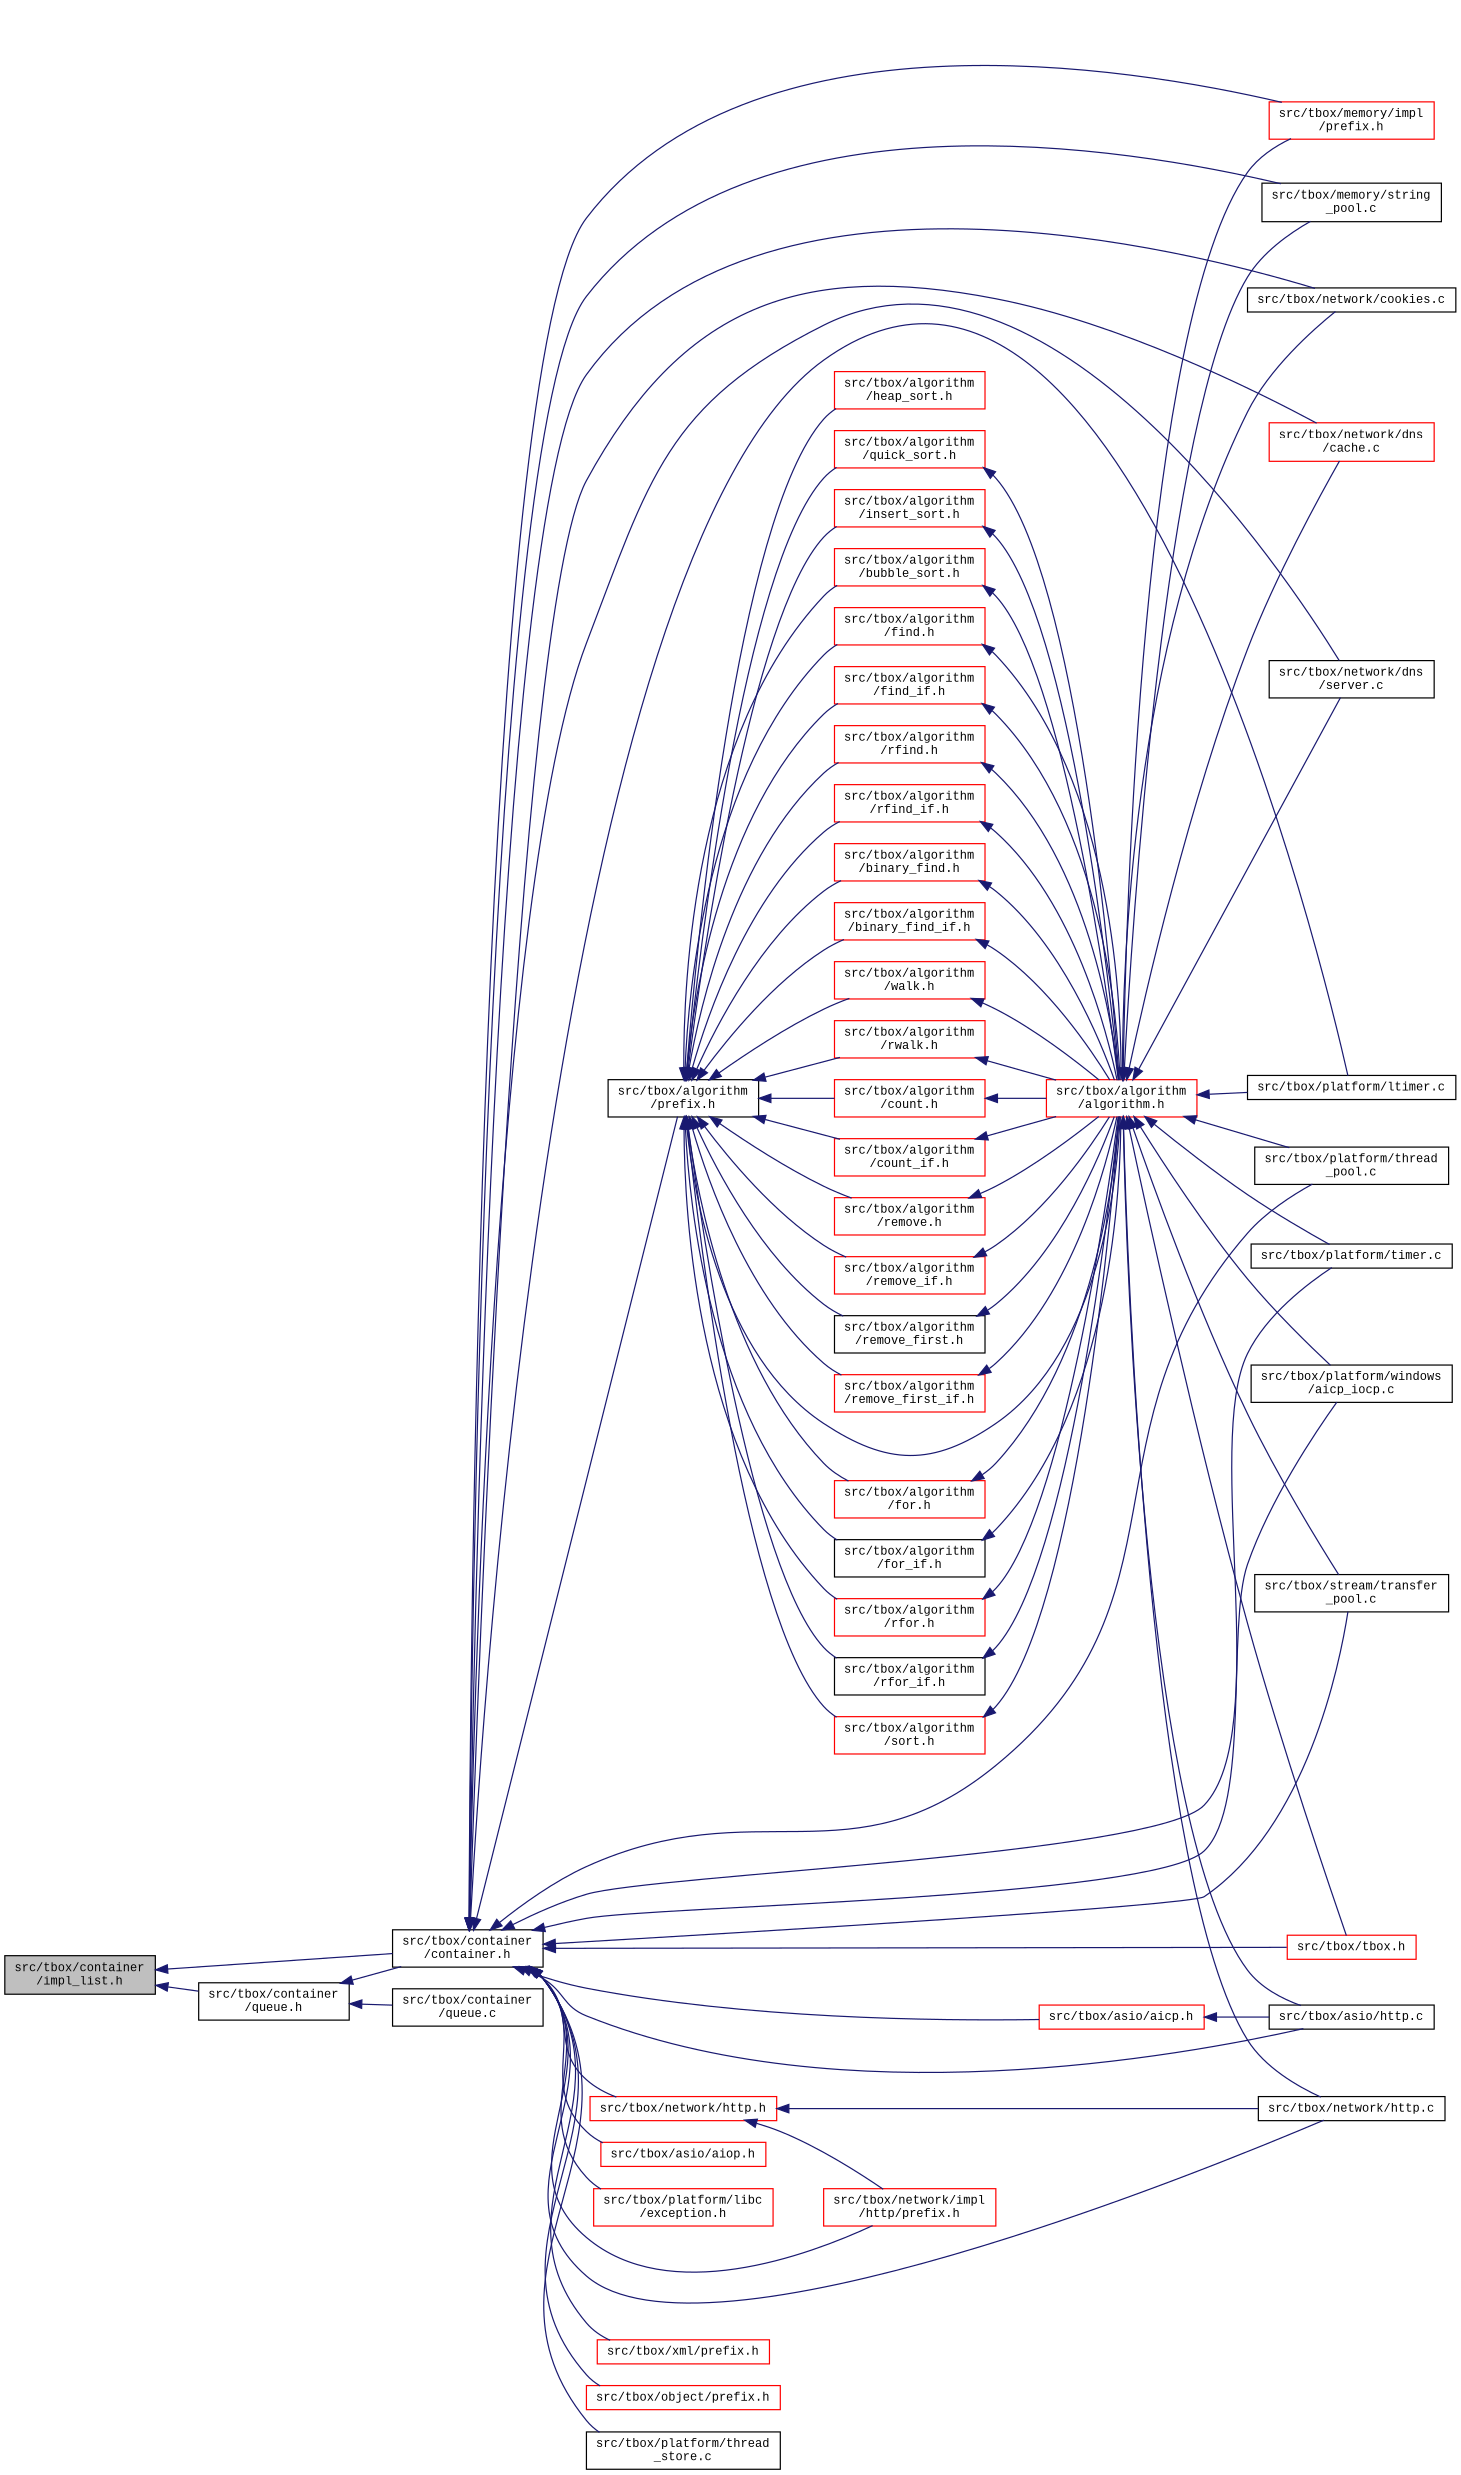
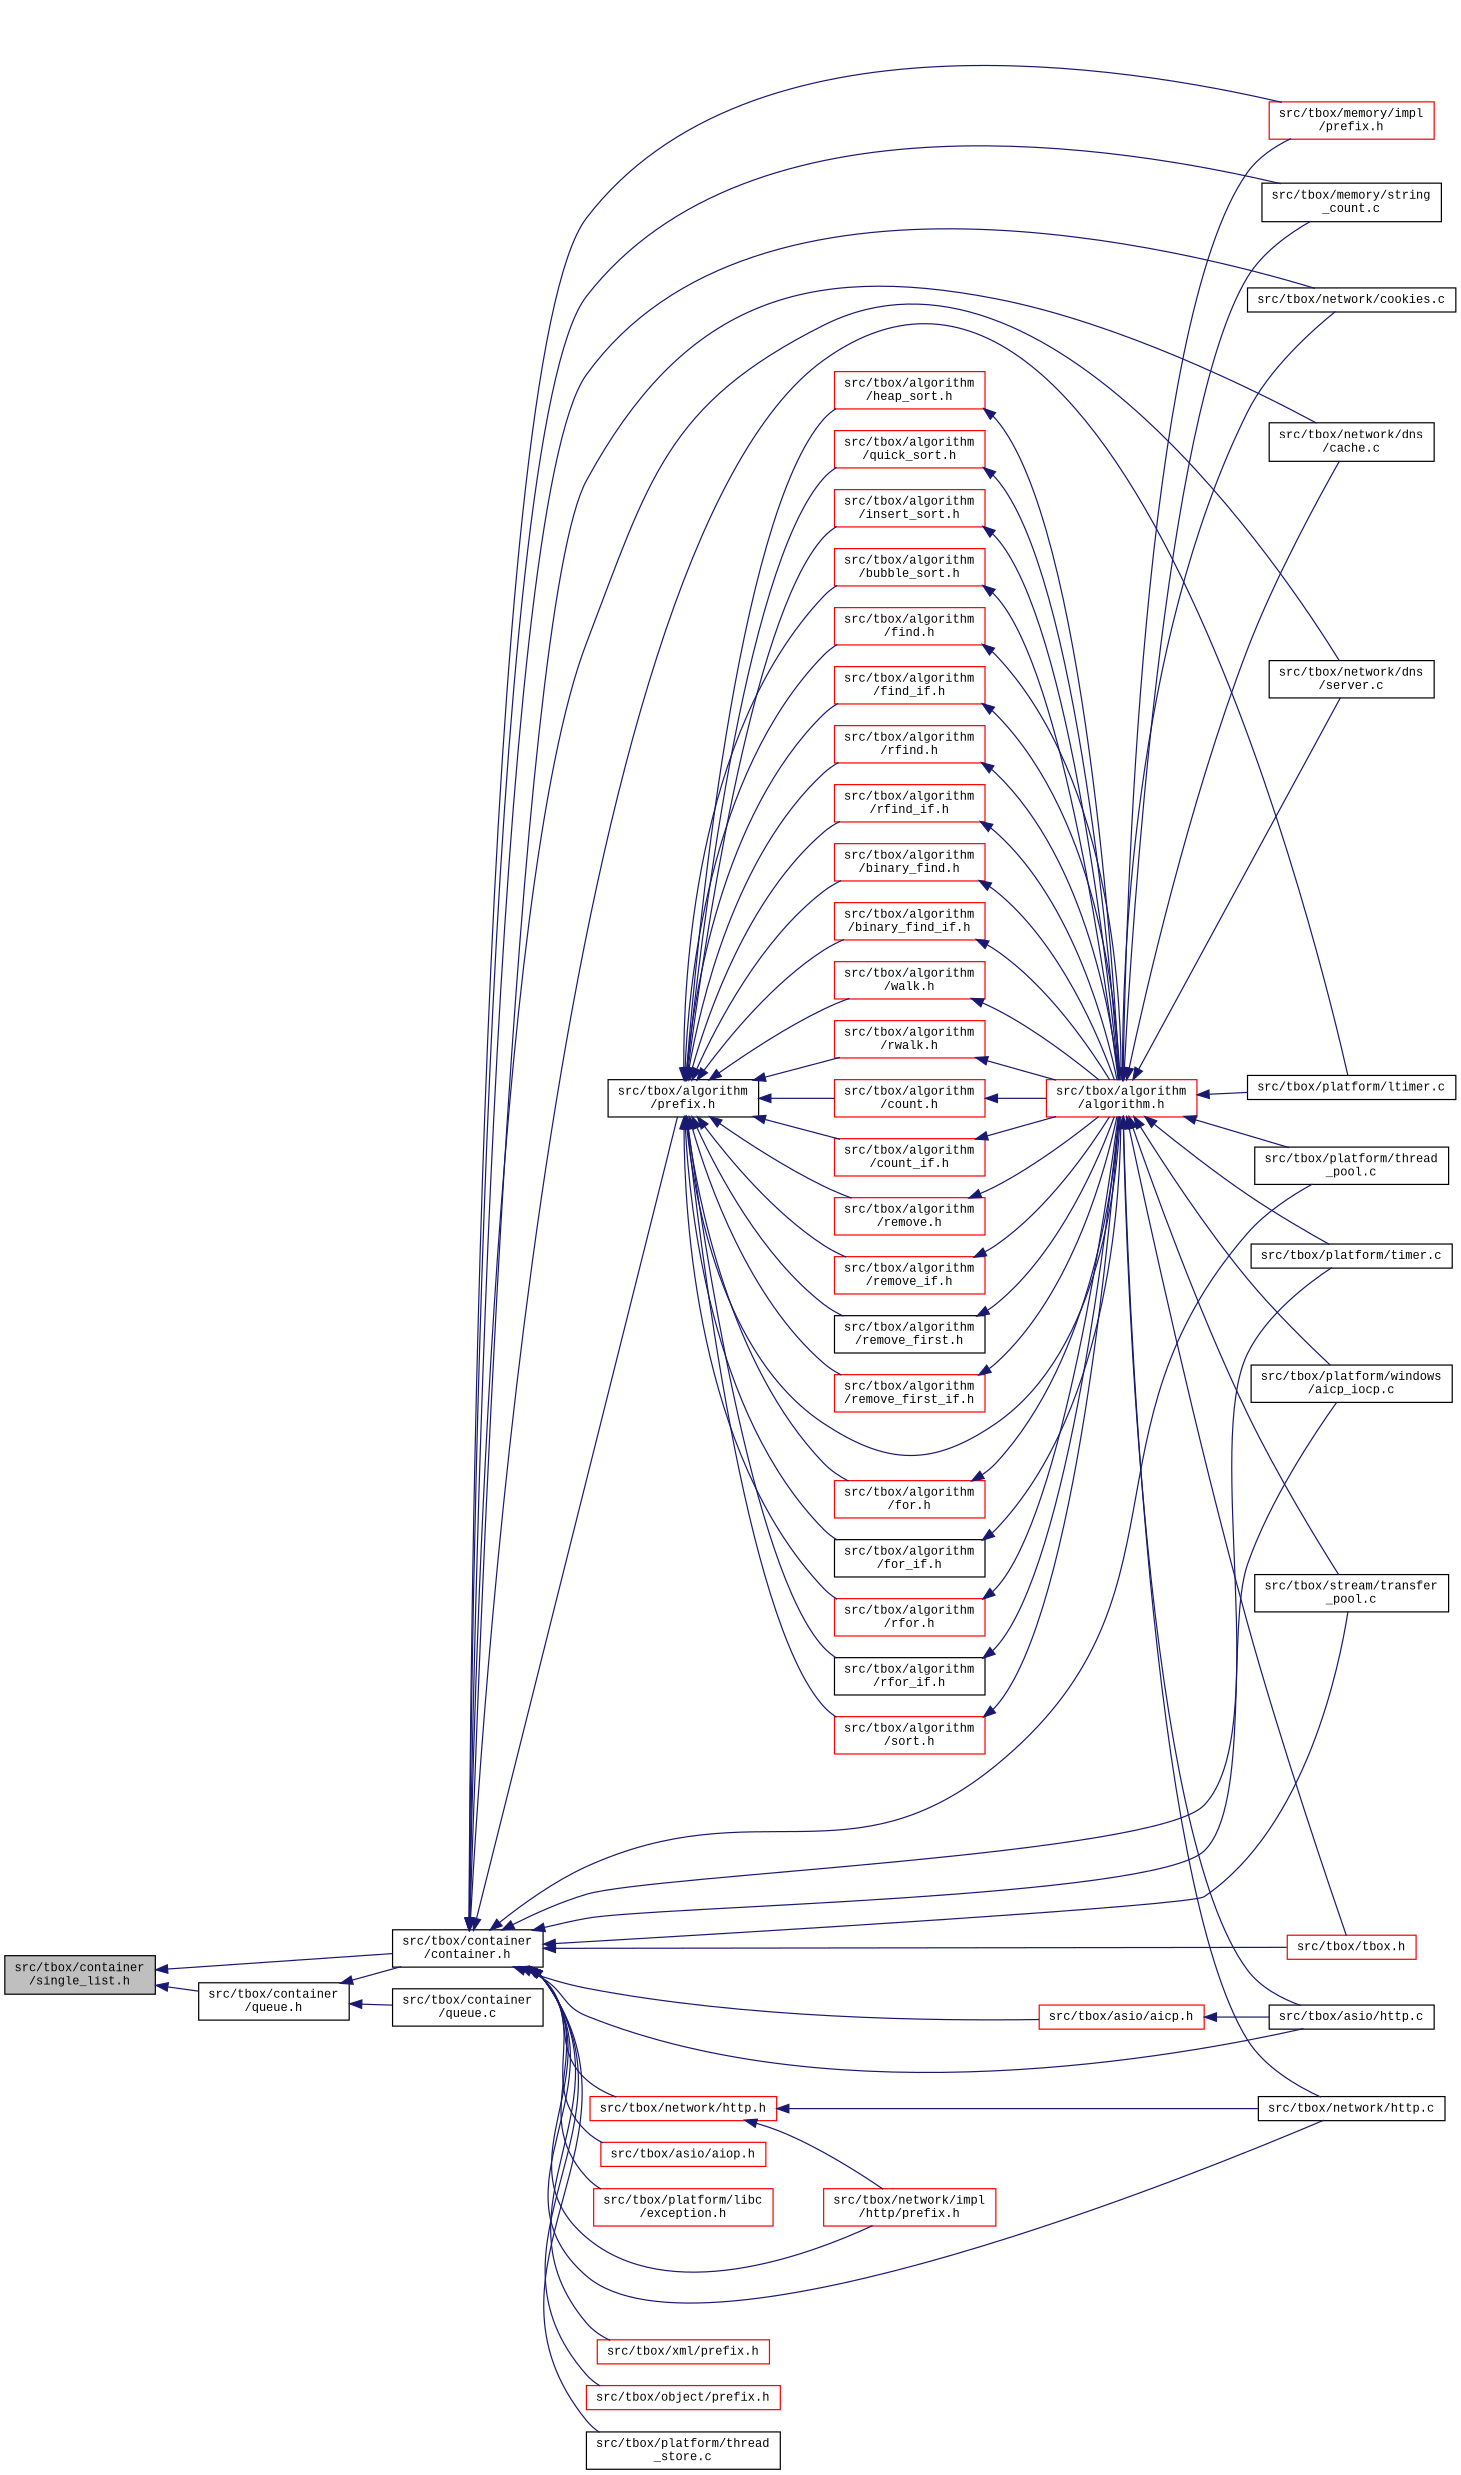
(1352, 202) -> (1352, 202)
(1352, 442) -> (1352, 442)
none -> (1088, 741)
(80, 1975) -> (80, 1975)
